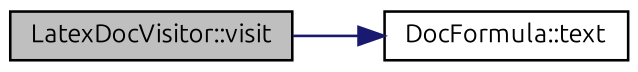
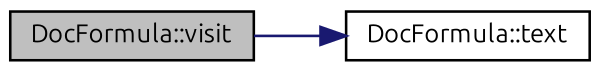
(151, 36) -> (132, 36)
